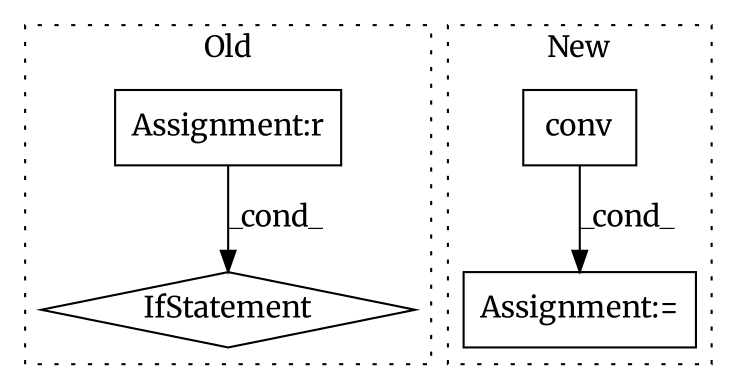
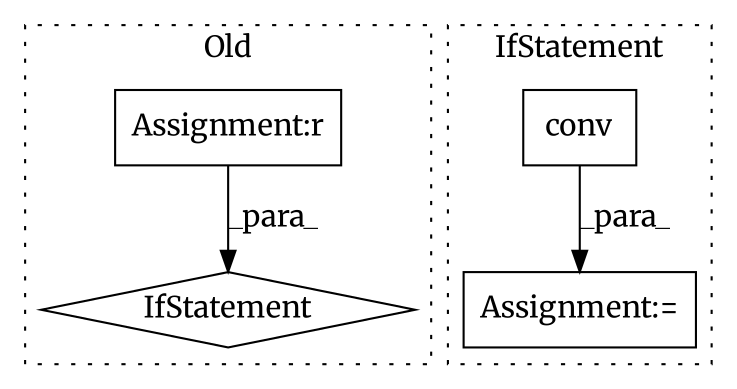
(580, 49) -> (580, 49)
(276, 219) -> (273, 219)
(628, 219) -> (625, 219)
